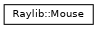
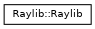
(49, 15) -> (48, 15)
